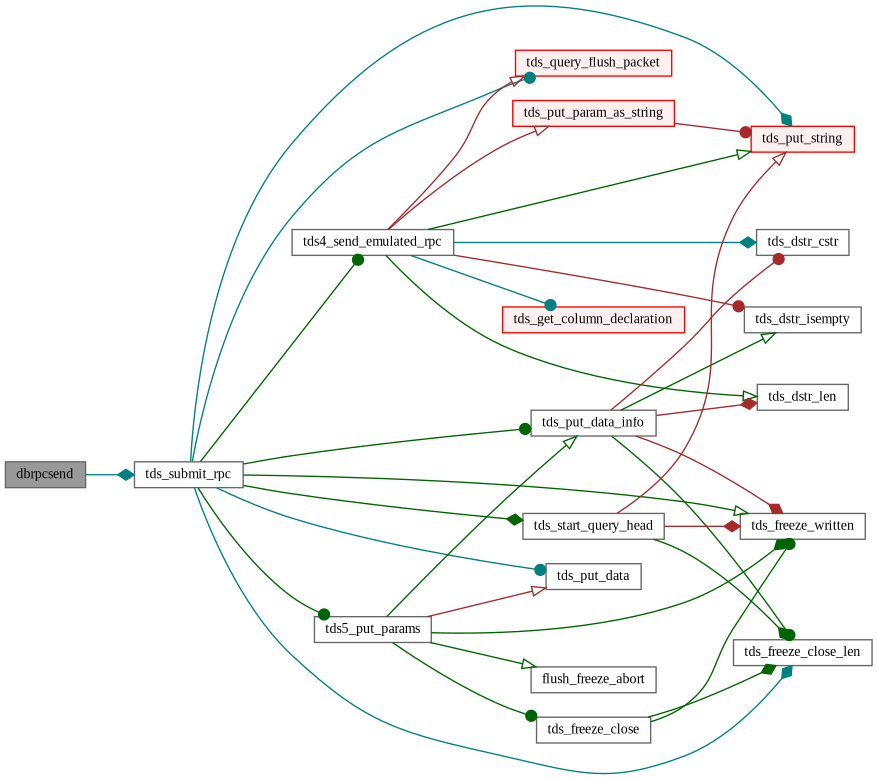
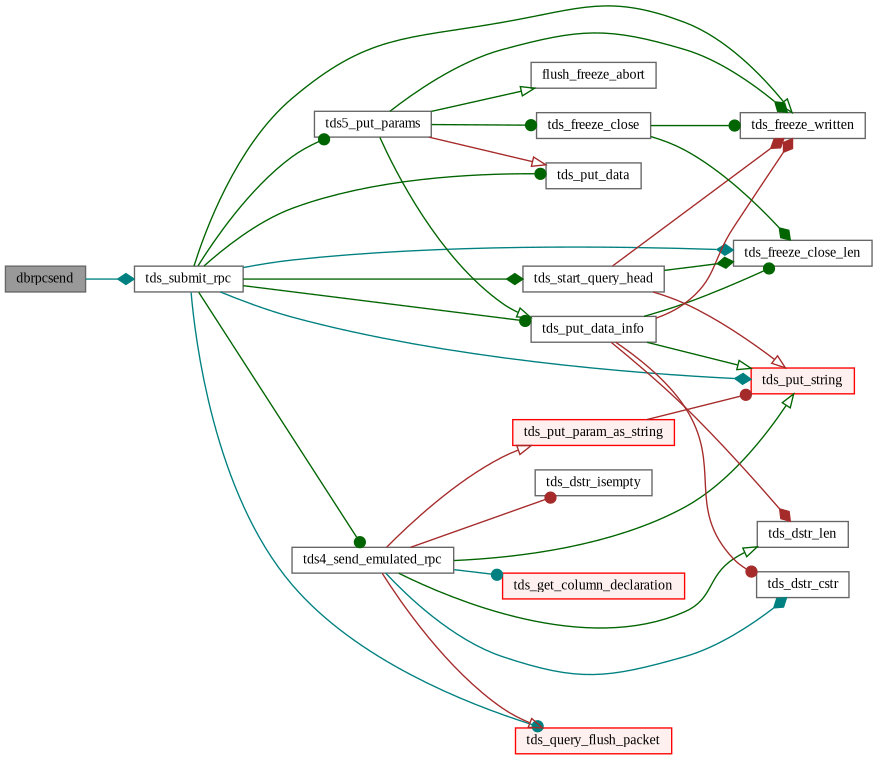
(692, 375) -> (692, 354)
(373, 539) -> (360, 189)
